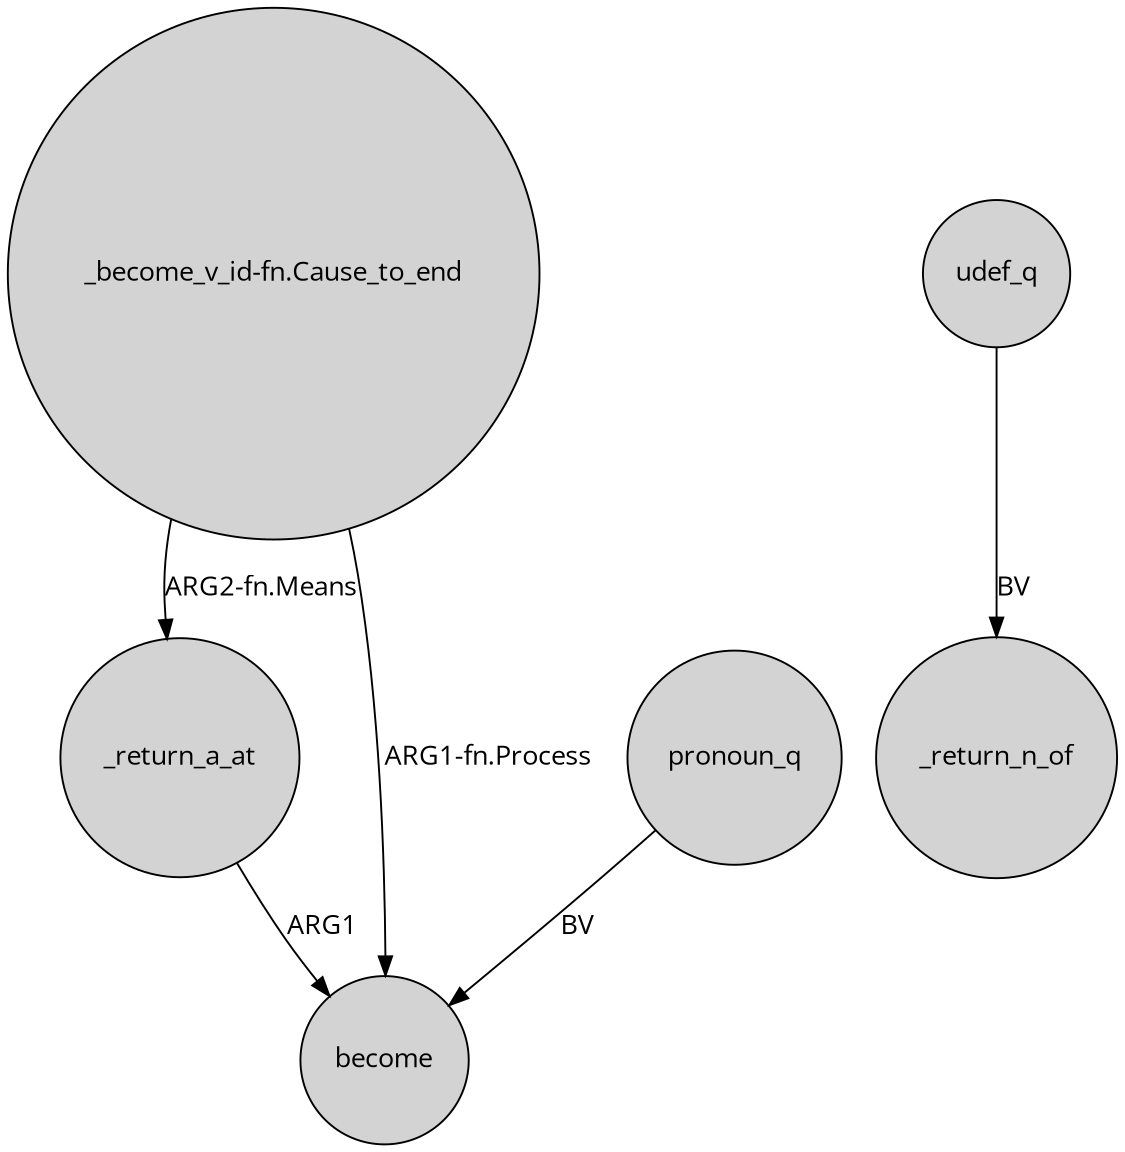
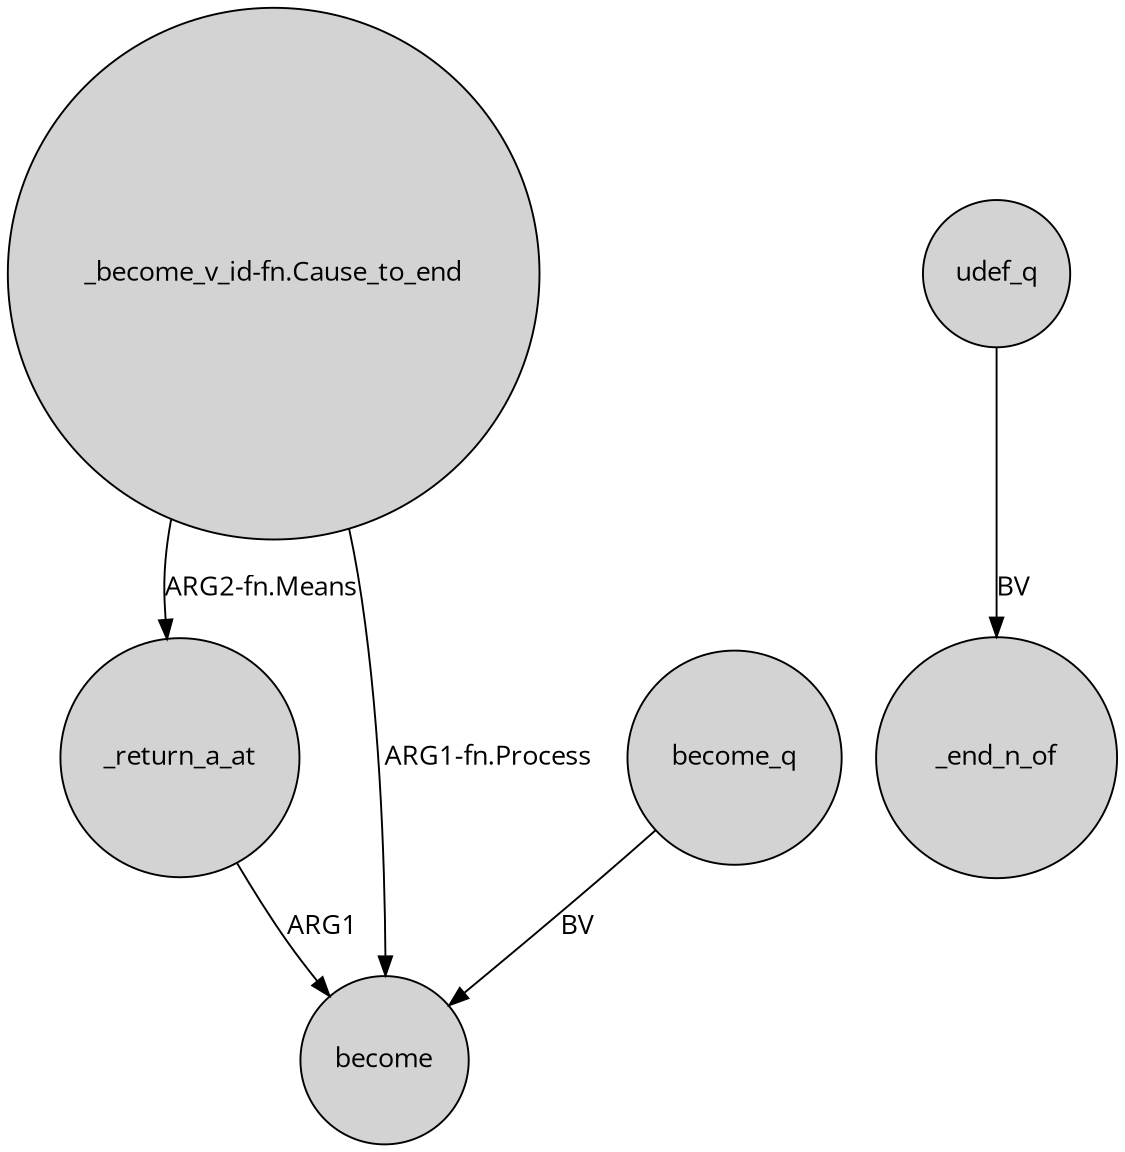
(735, 758) -> (735, 758)
(997, 758) -> (997, 758)
